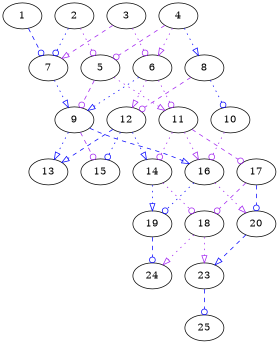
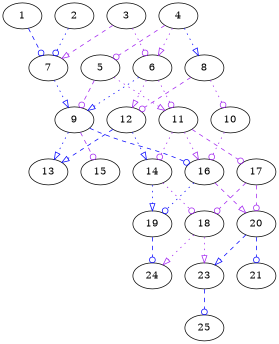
(85, 38) -> none
(216, 91) -> (216, 91)
(115, 143) -> none
(132, 144) -> (132, 144)
(227, 195) -> (227, 195)
(256, 195) -> (256, 195)
none -> (256, 276)
